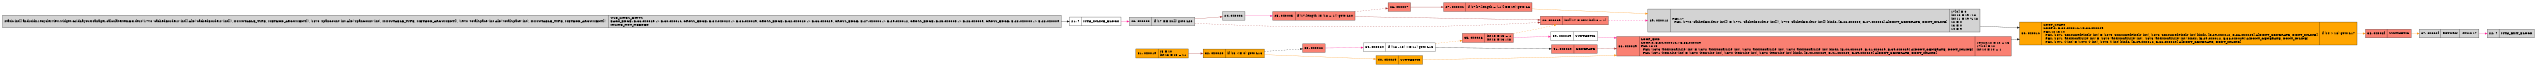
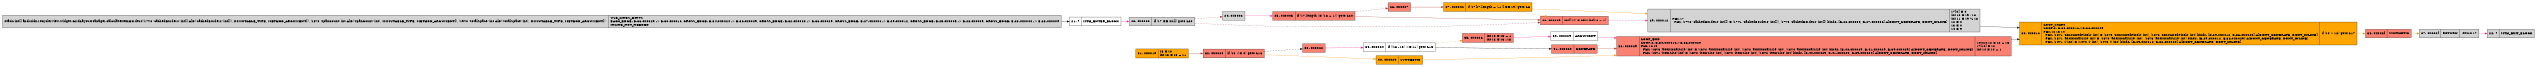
(1488, 7) -> (1488, 7)
(1207, 18) -> (1207, 18)
(1101, 21) -> (1101, 21)
(1534, 30) -> (1530, 14)
(1586, 36) -> (1586, 36)
(1234, 53) -> (1234, 53)
